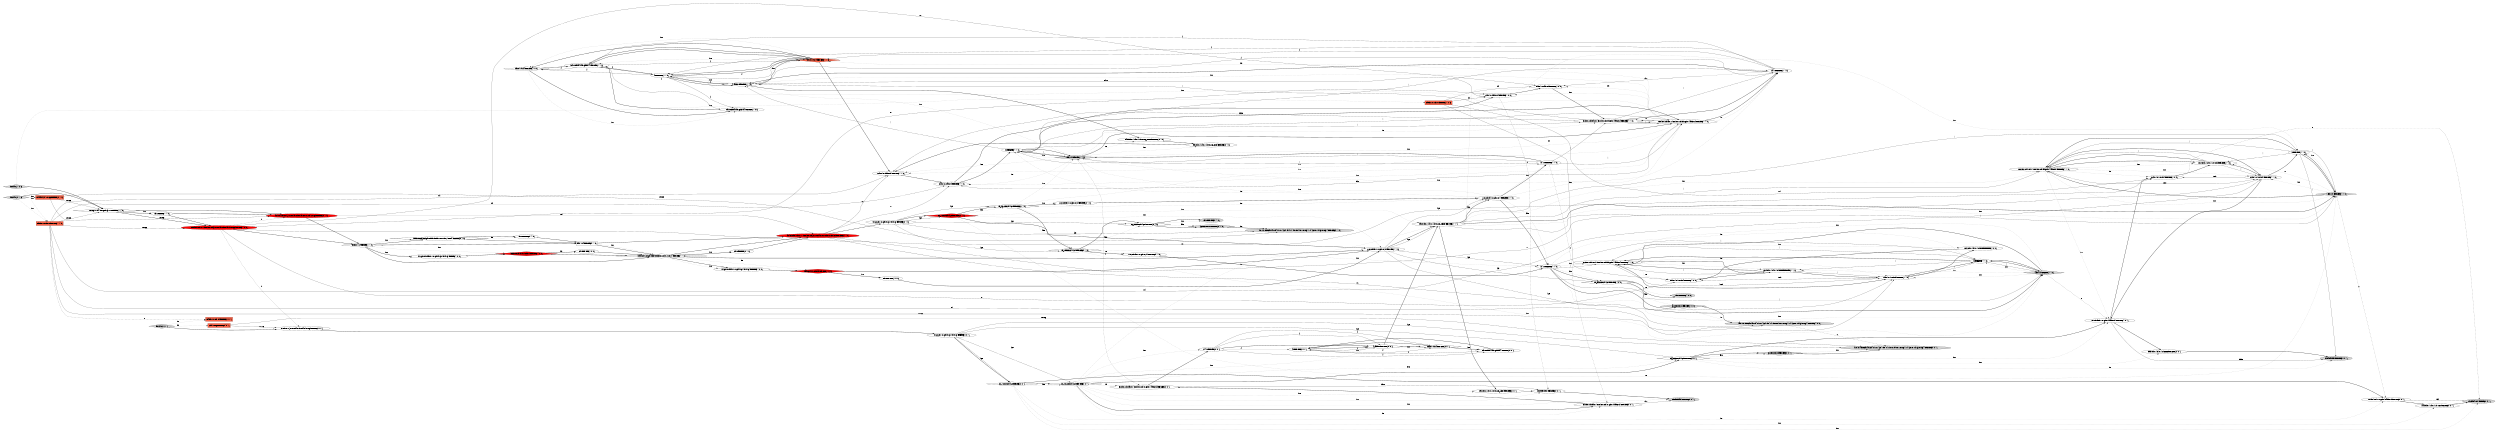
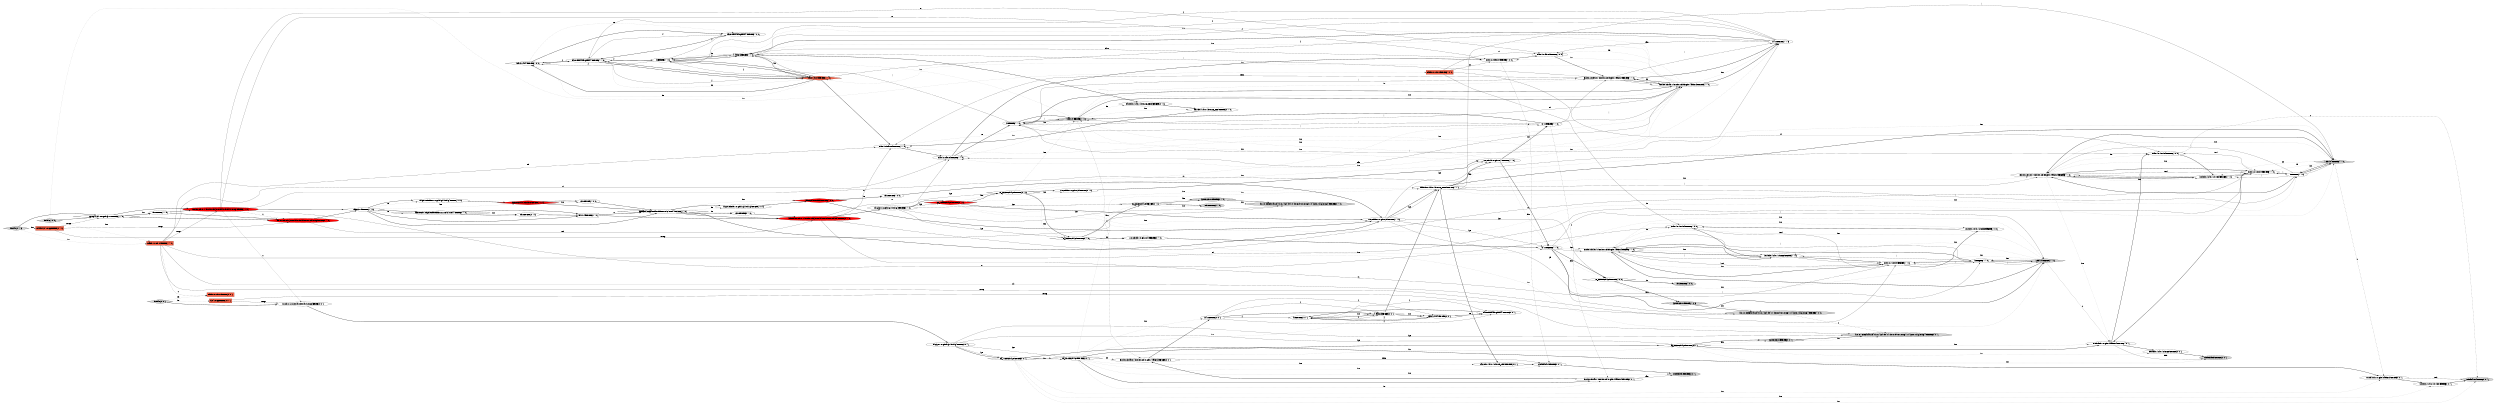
(78, 217) -> none
(2324, 254) -> (2282, 174)
